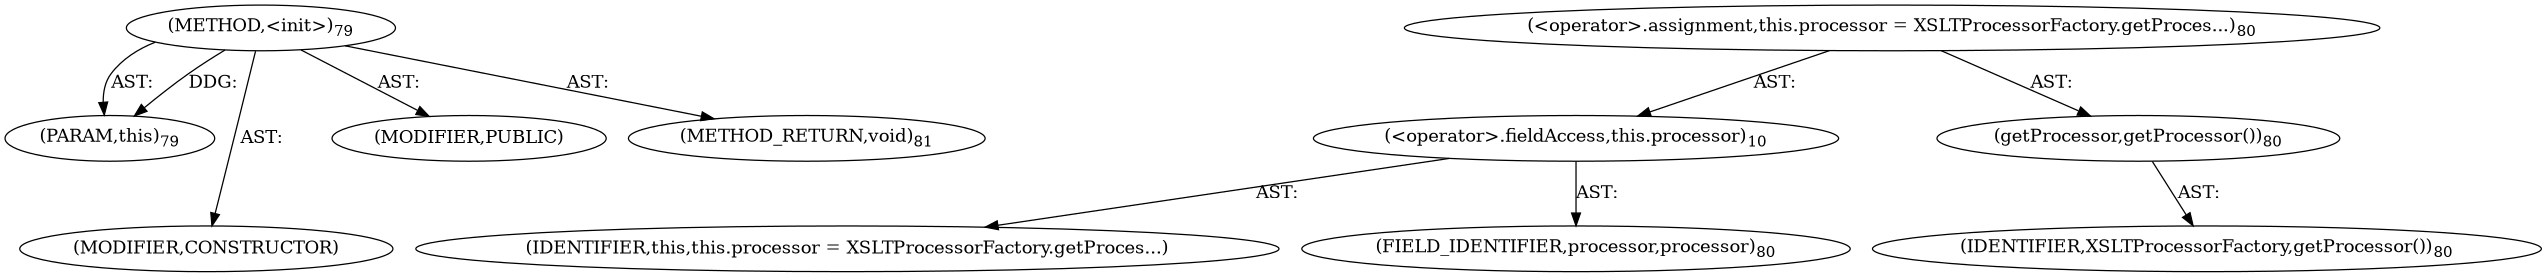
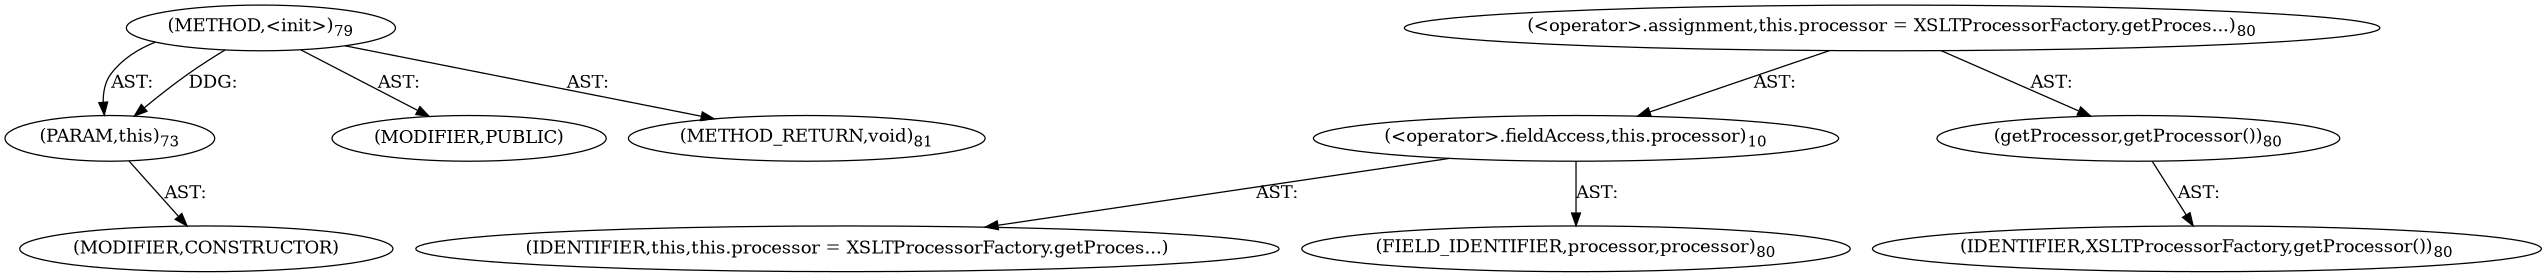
(235, 132) -> (154, 188)
(170, 136) -> (170, 136)
